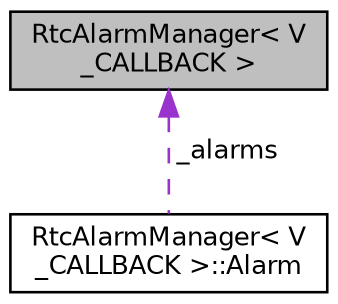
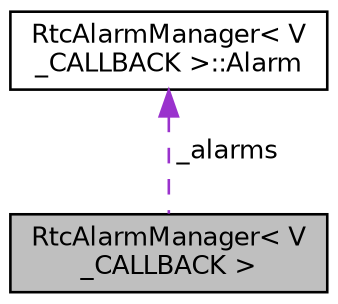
(169, 165) -> (169, 165)
